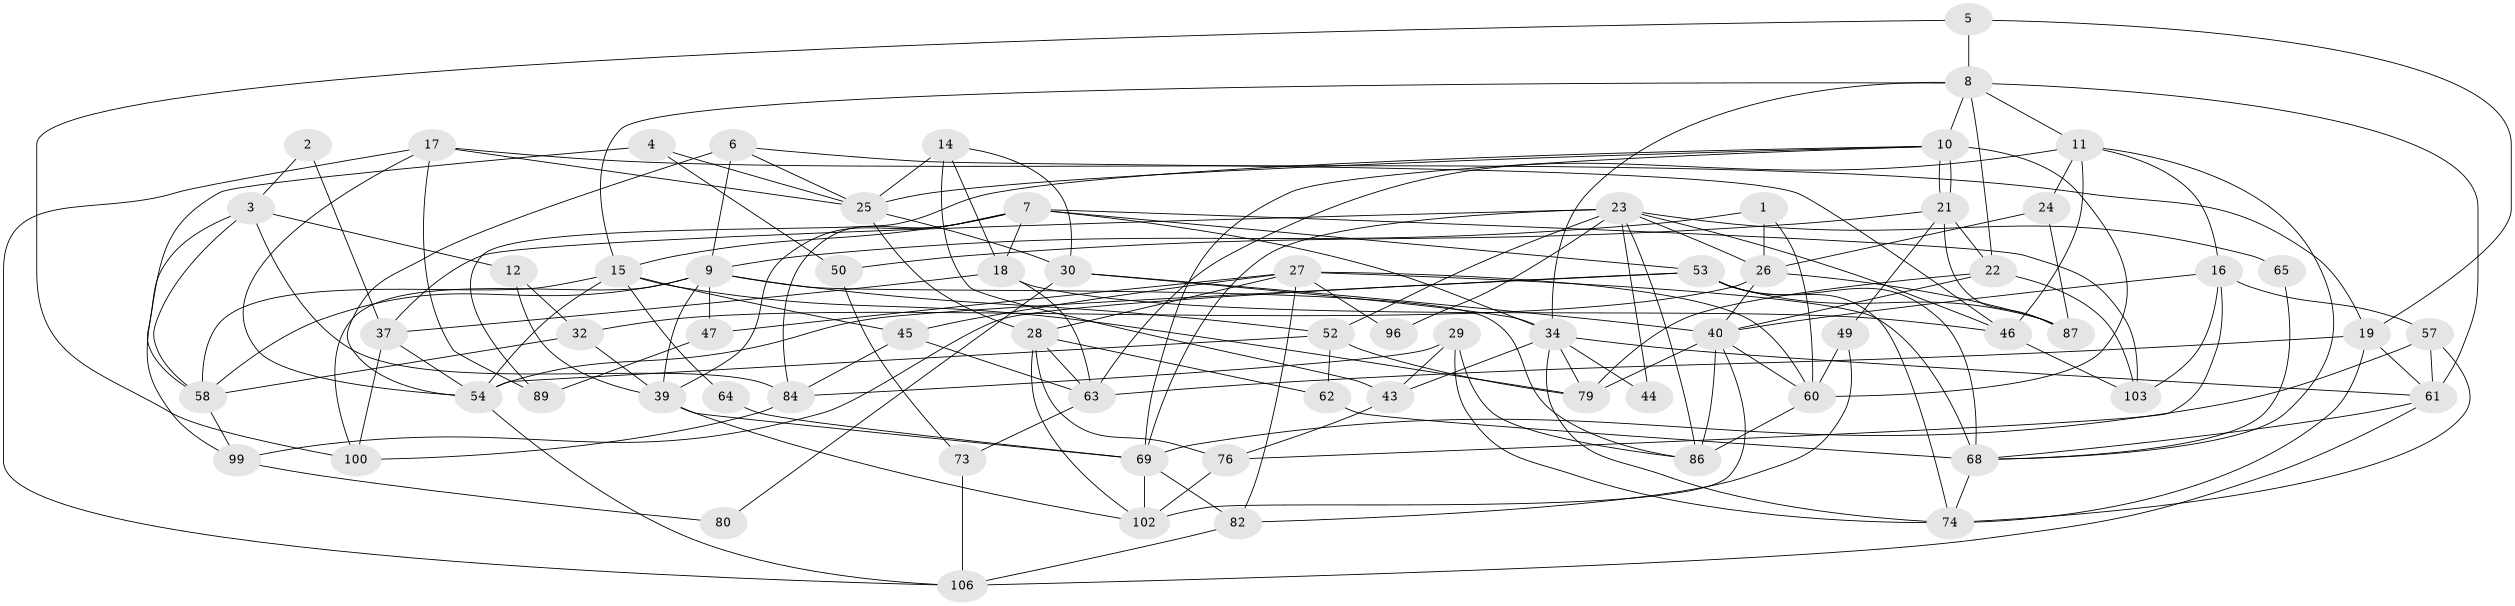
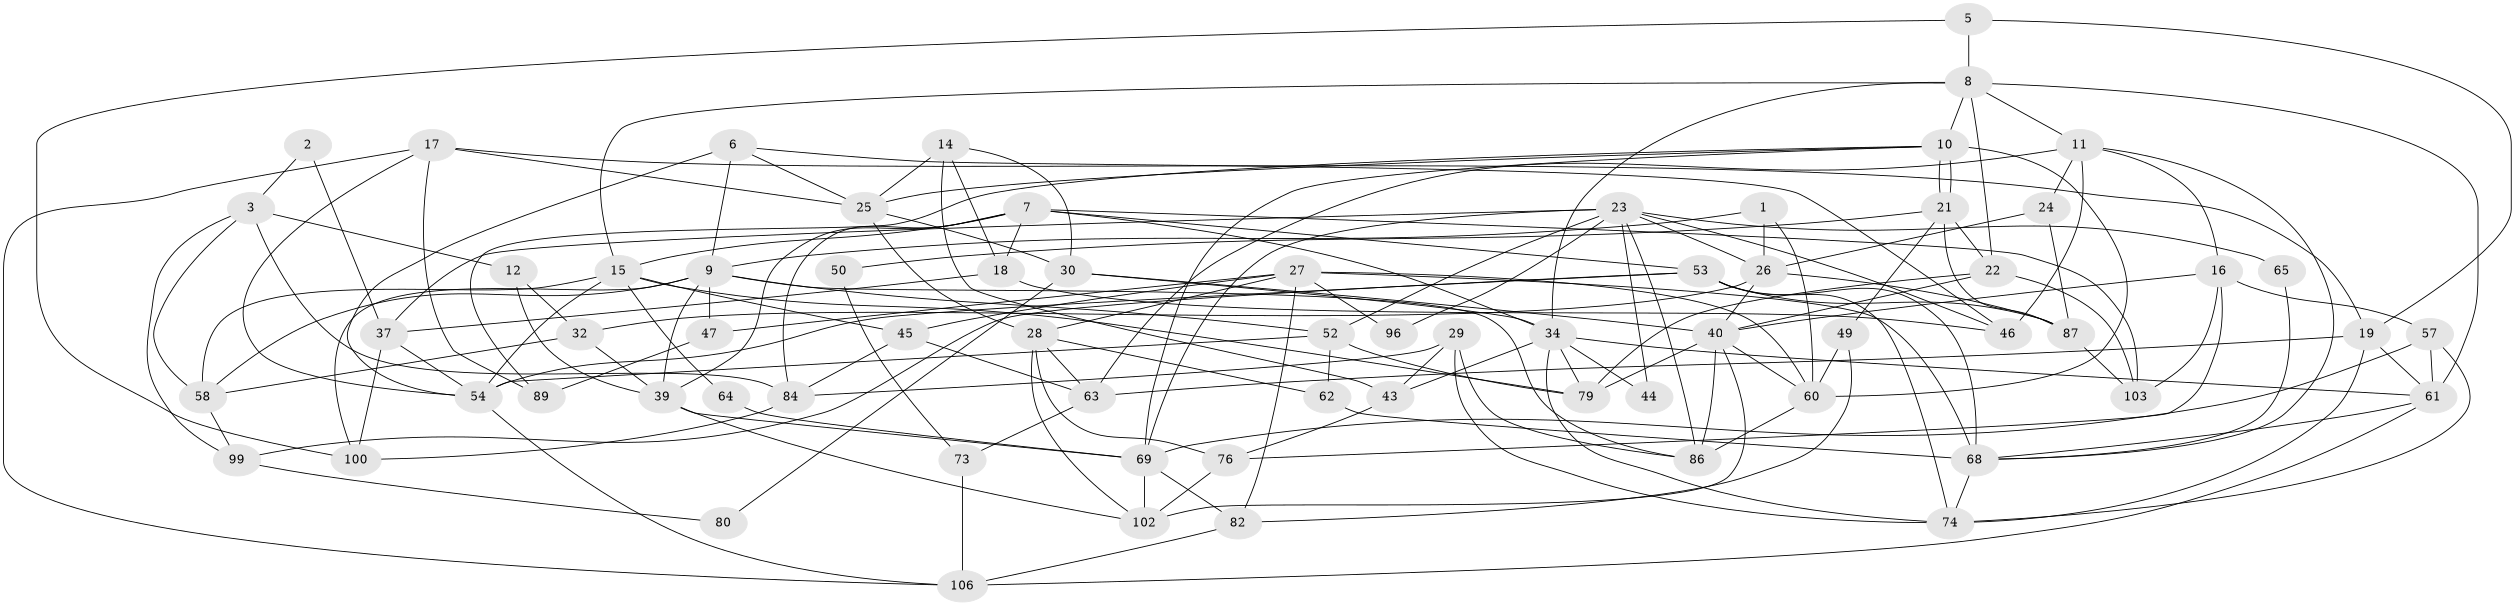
(652, 145) -> none
(1075, 333) -> none
(2067, 363) -> (2103, 366)
